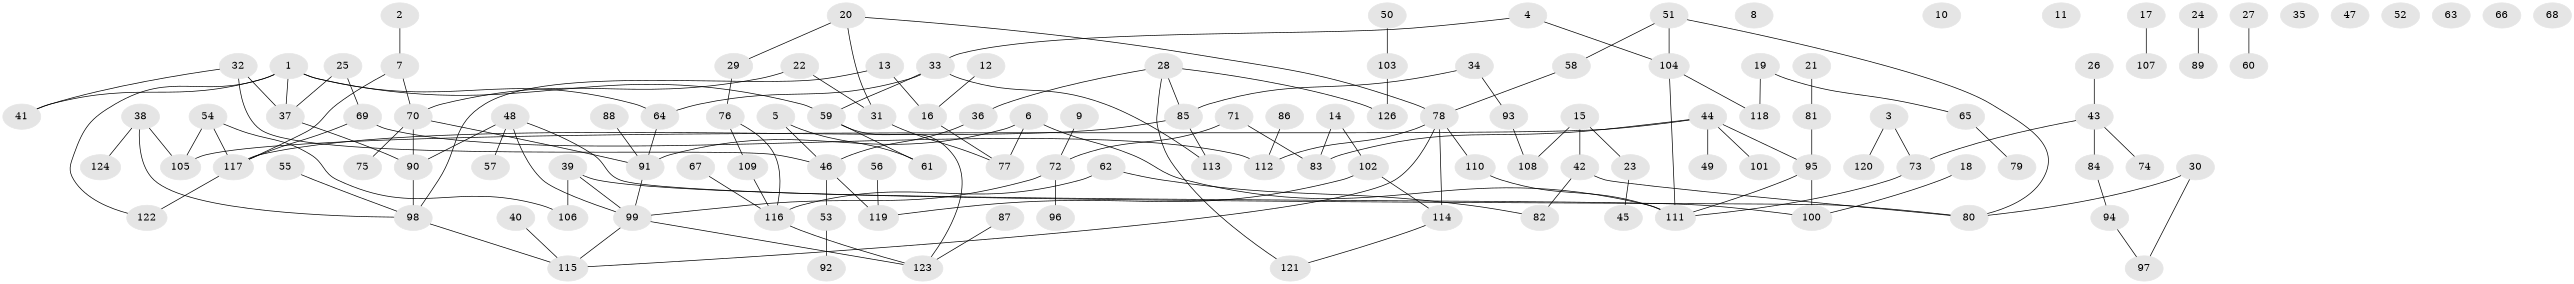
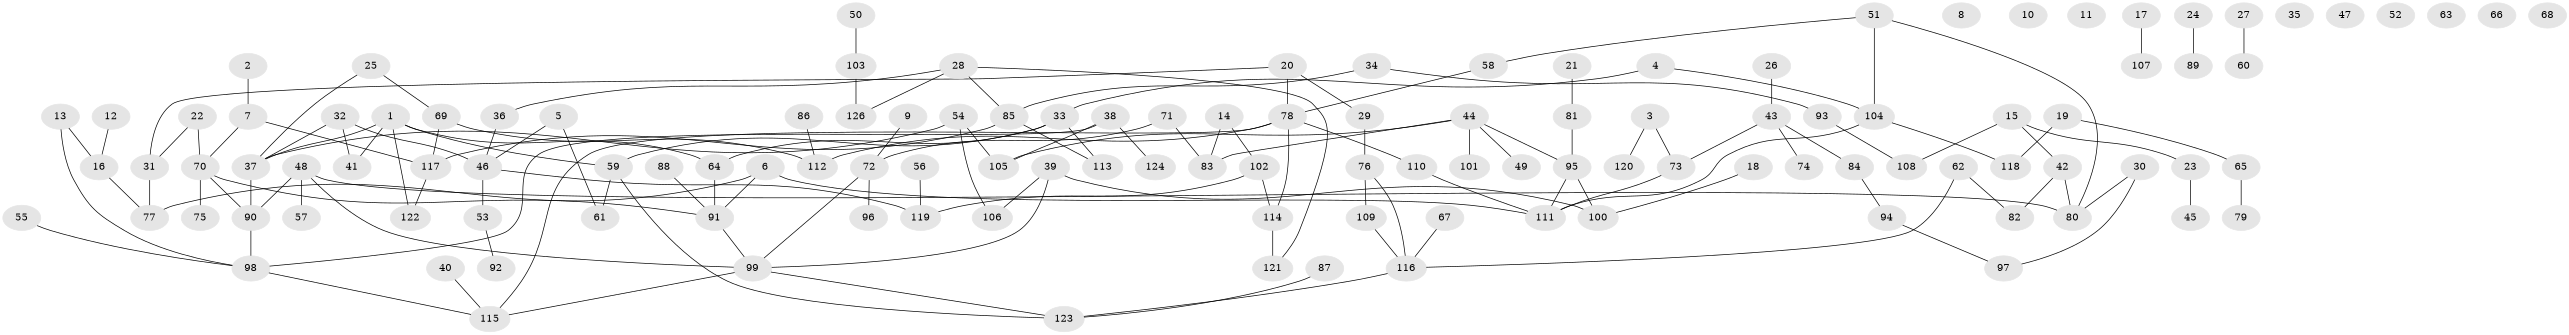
(221, 142) -> (690, 150)
